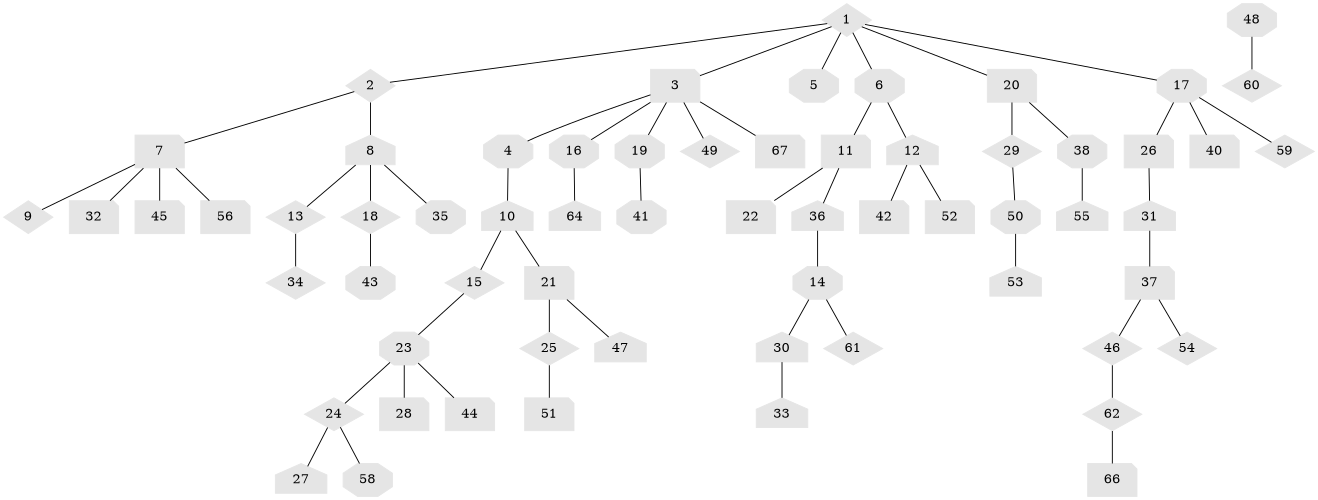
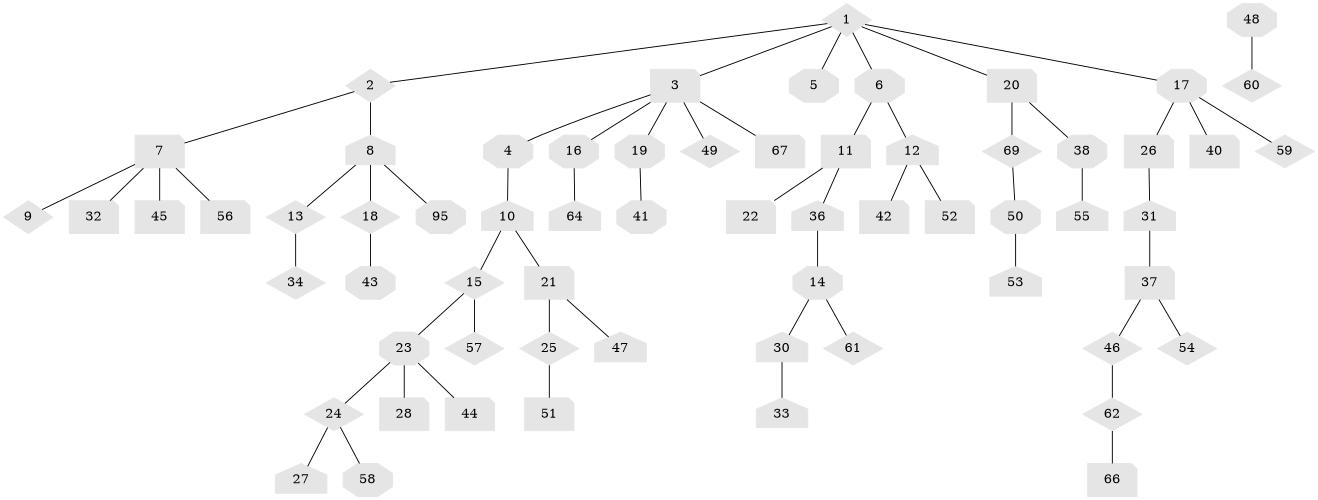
(1012, 151) -> (1012, 151)
(441, 217) -> (441, 217)
none -> (475, 349)
